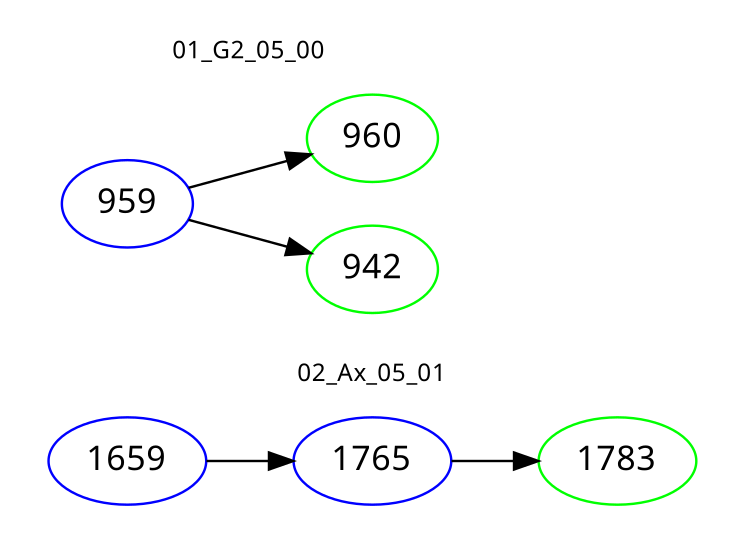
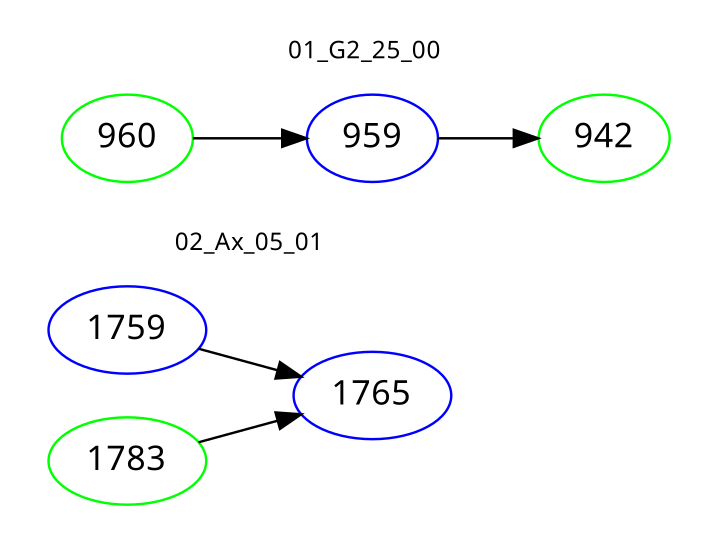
(250, 52) -> (366, 52)
(238, 174) -> (237, 138)
(127, 461) -> (127, 330)
(483, 461) -> (238, 431)
